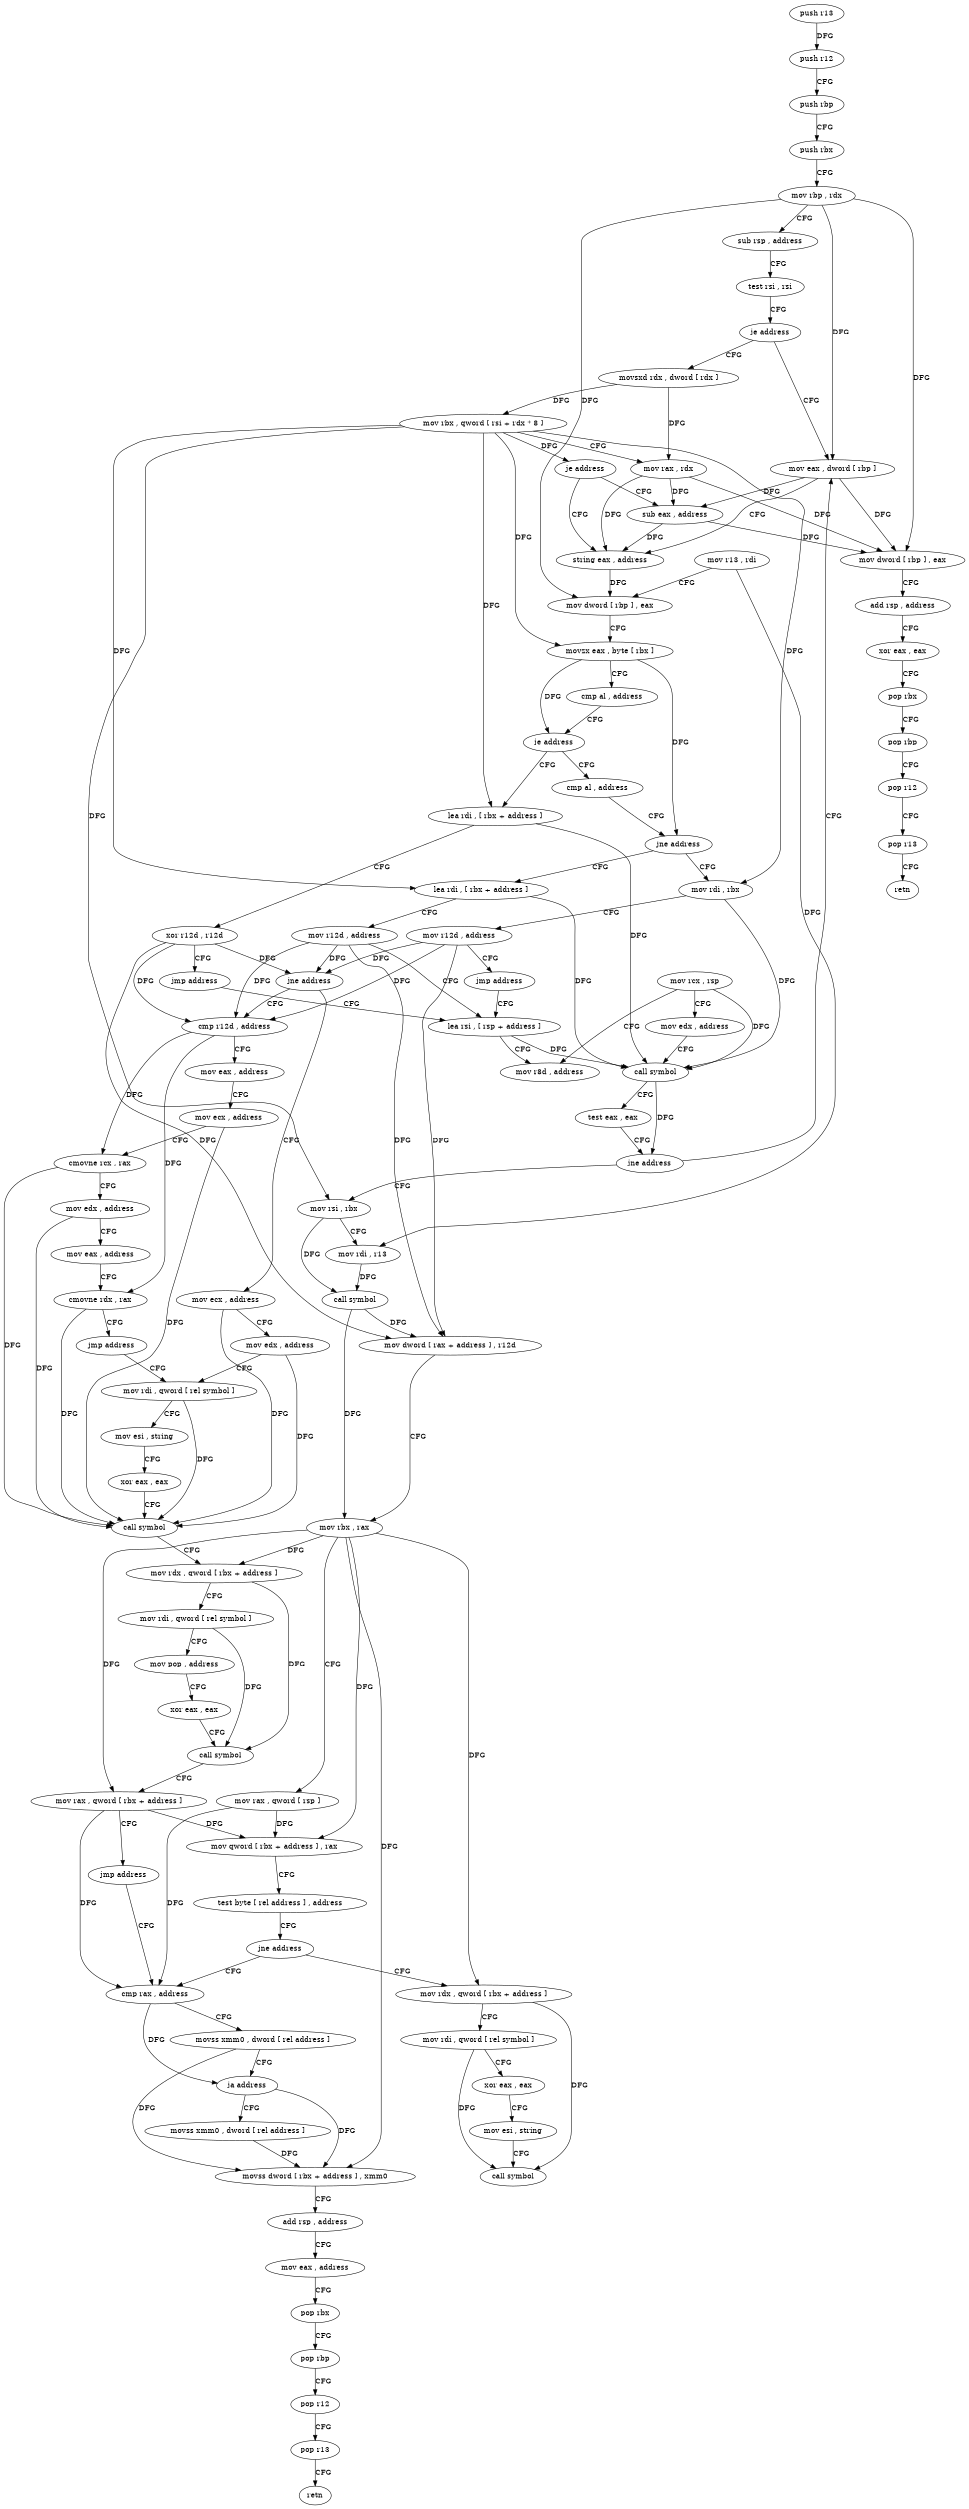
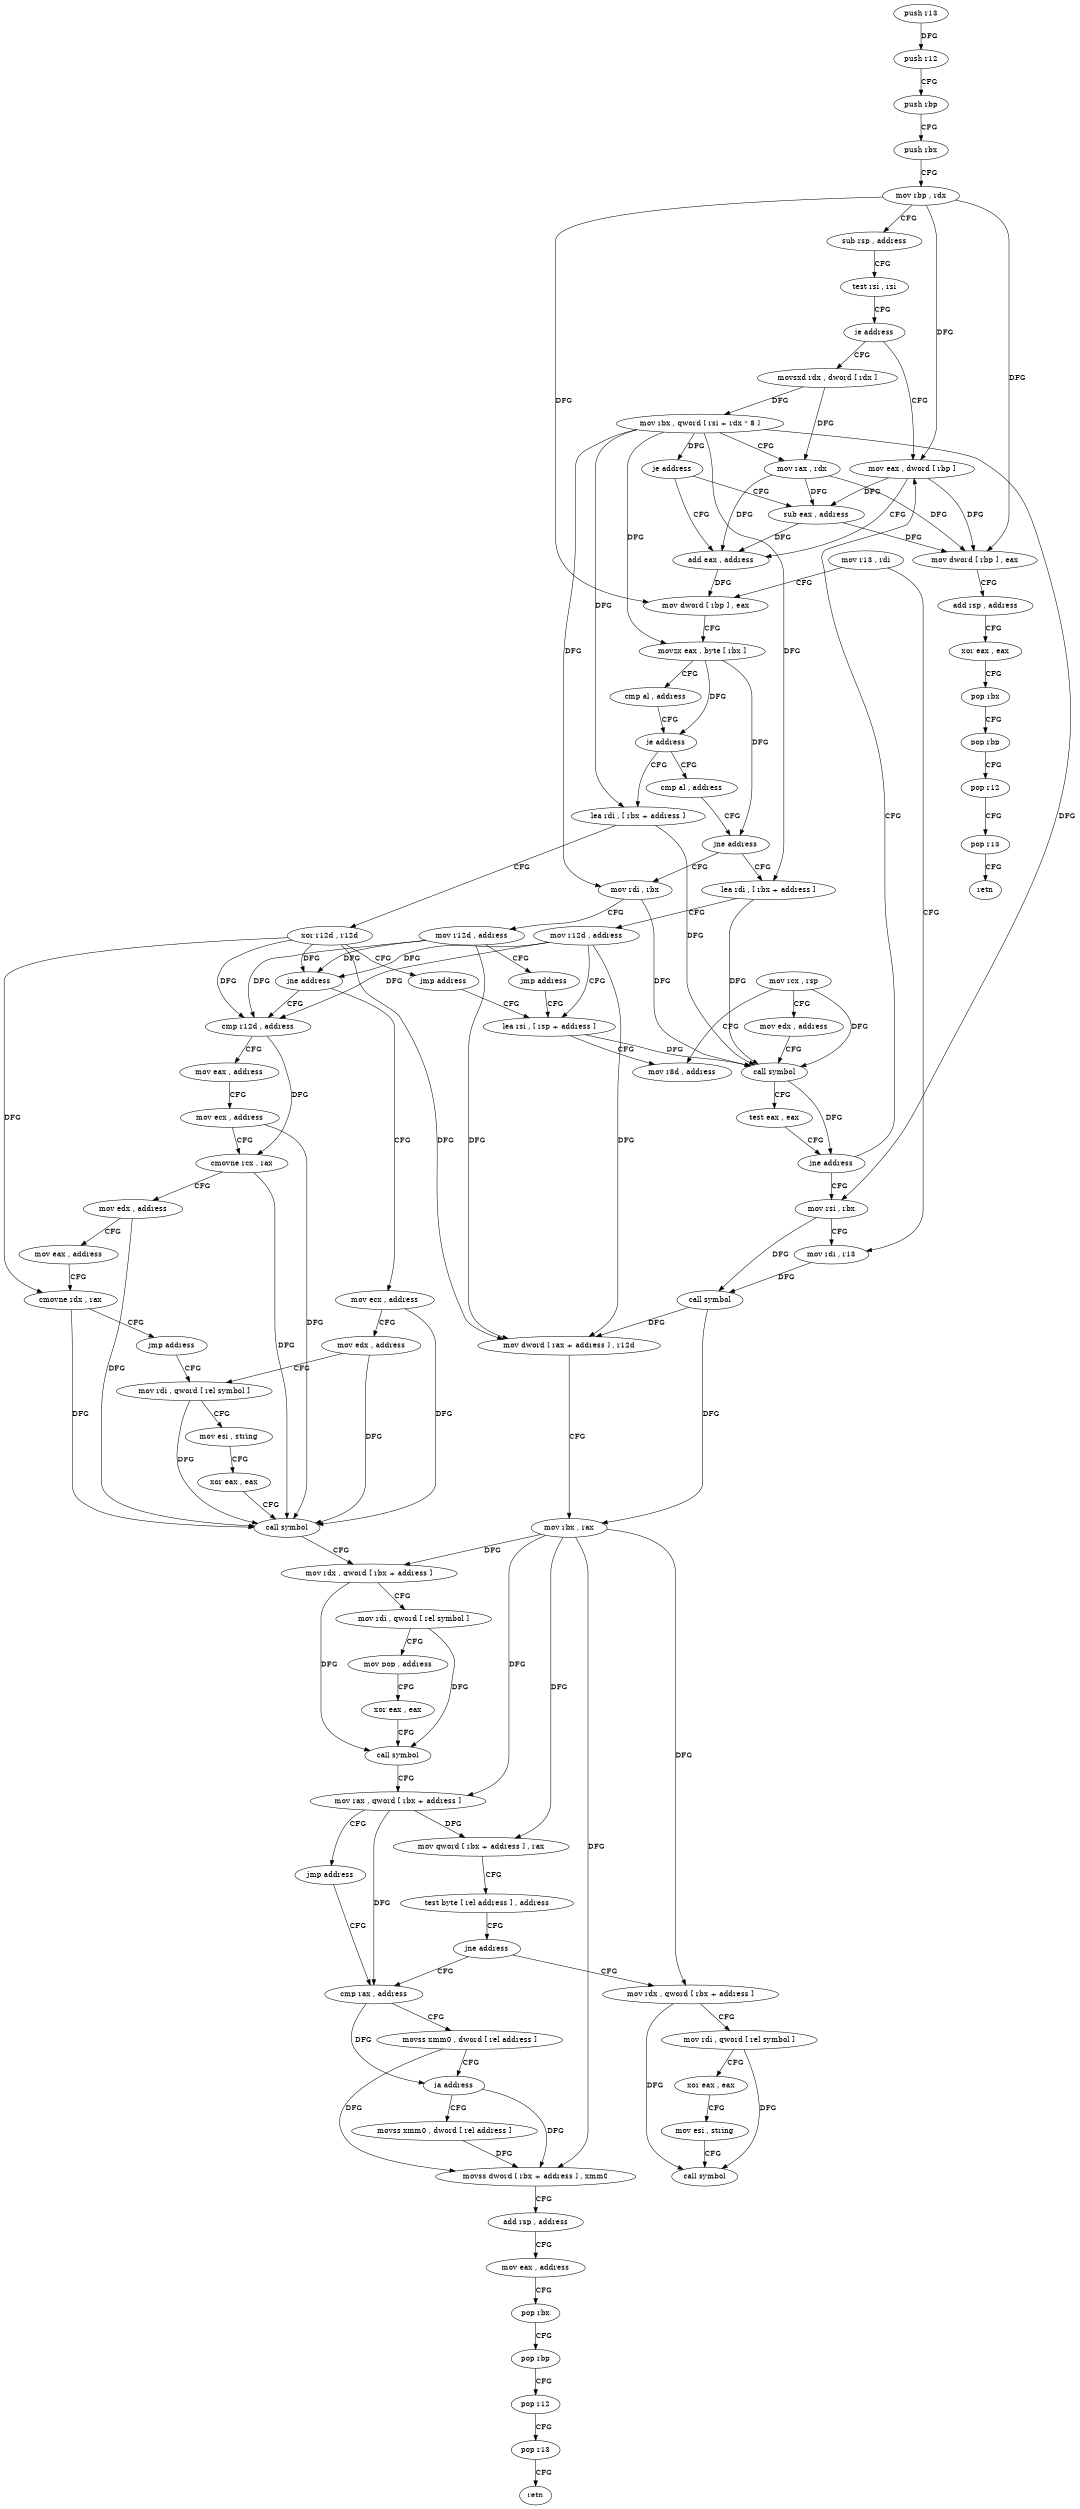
(610, 560) -> (721, 560)
(813, 913) -> (932, 913)
(165, 1161) -> (4, 998)
(278, 1801) -> none
